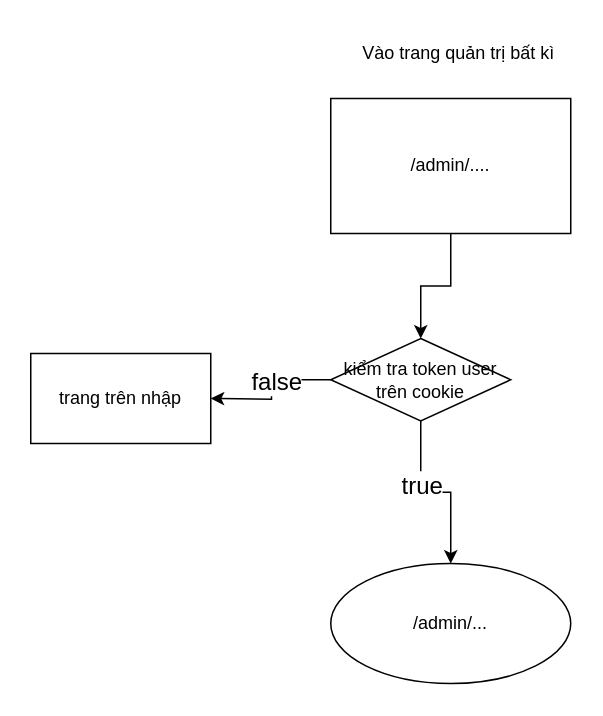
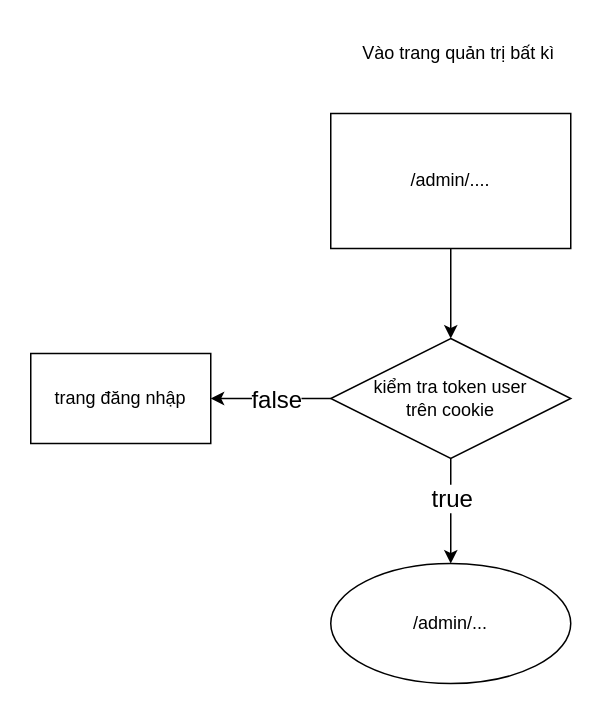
(451, 166) -> (451, 181)
(421, 380) -> (451, 398)
(121, 398) -> (121, 398)
